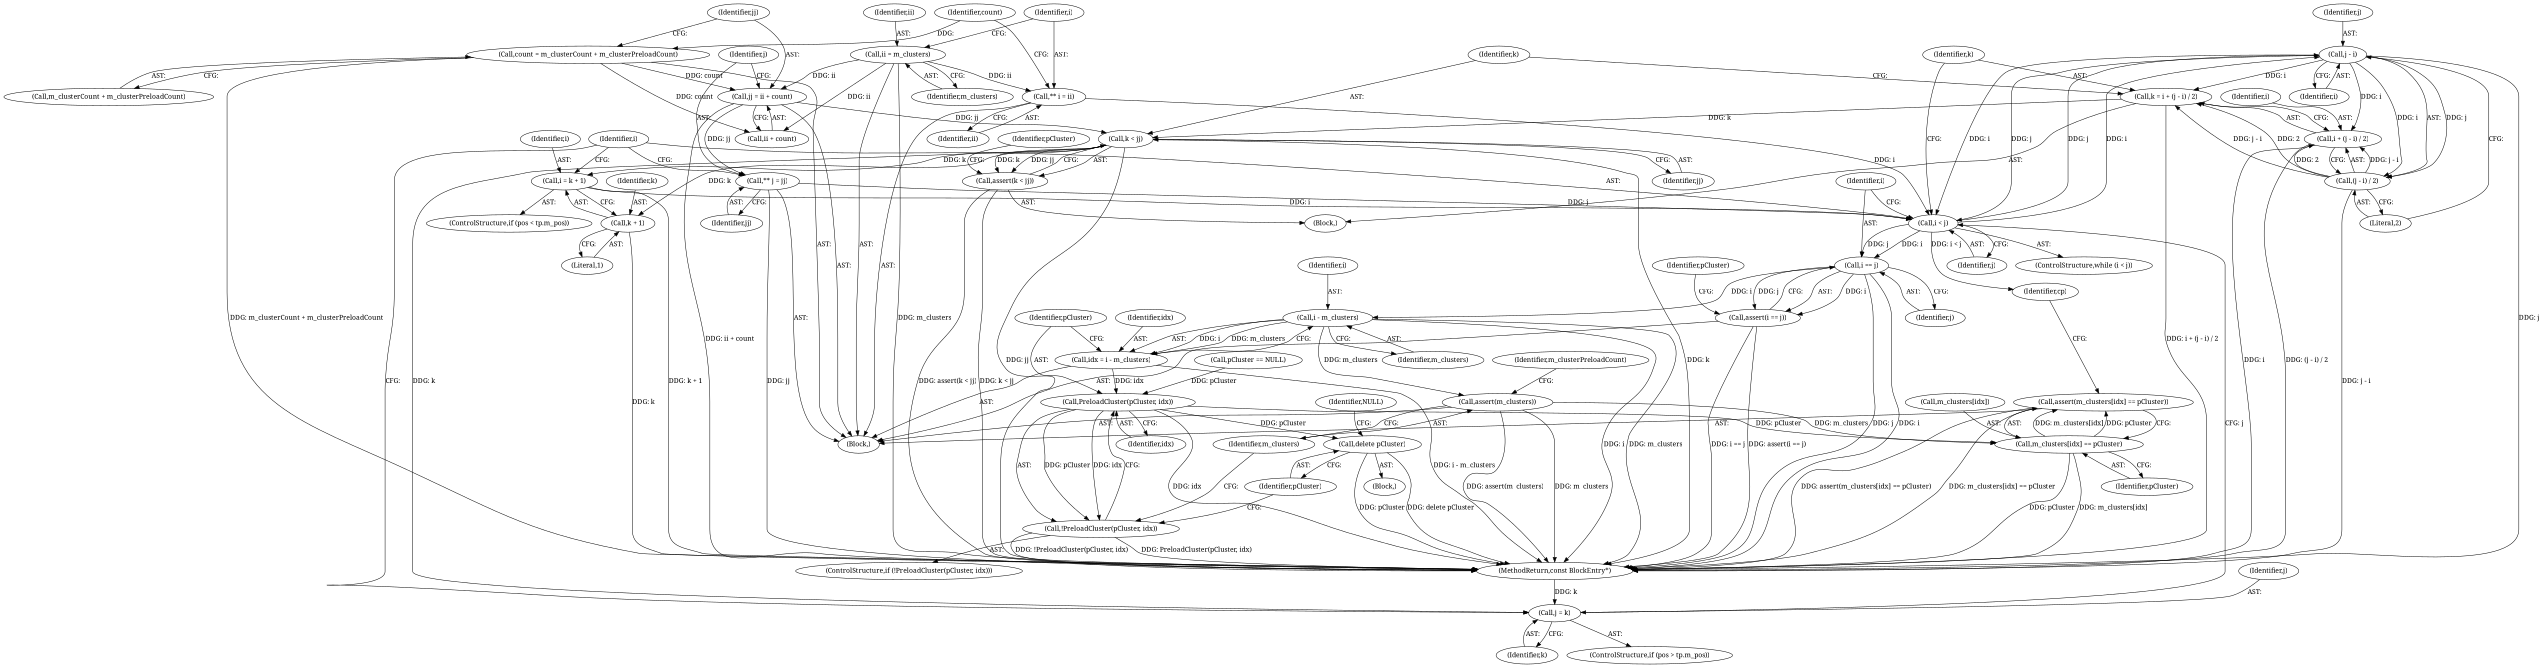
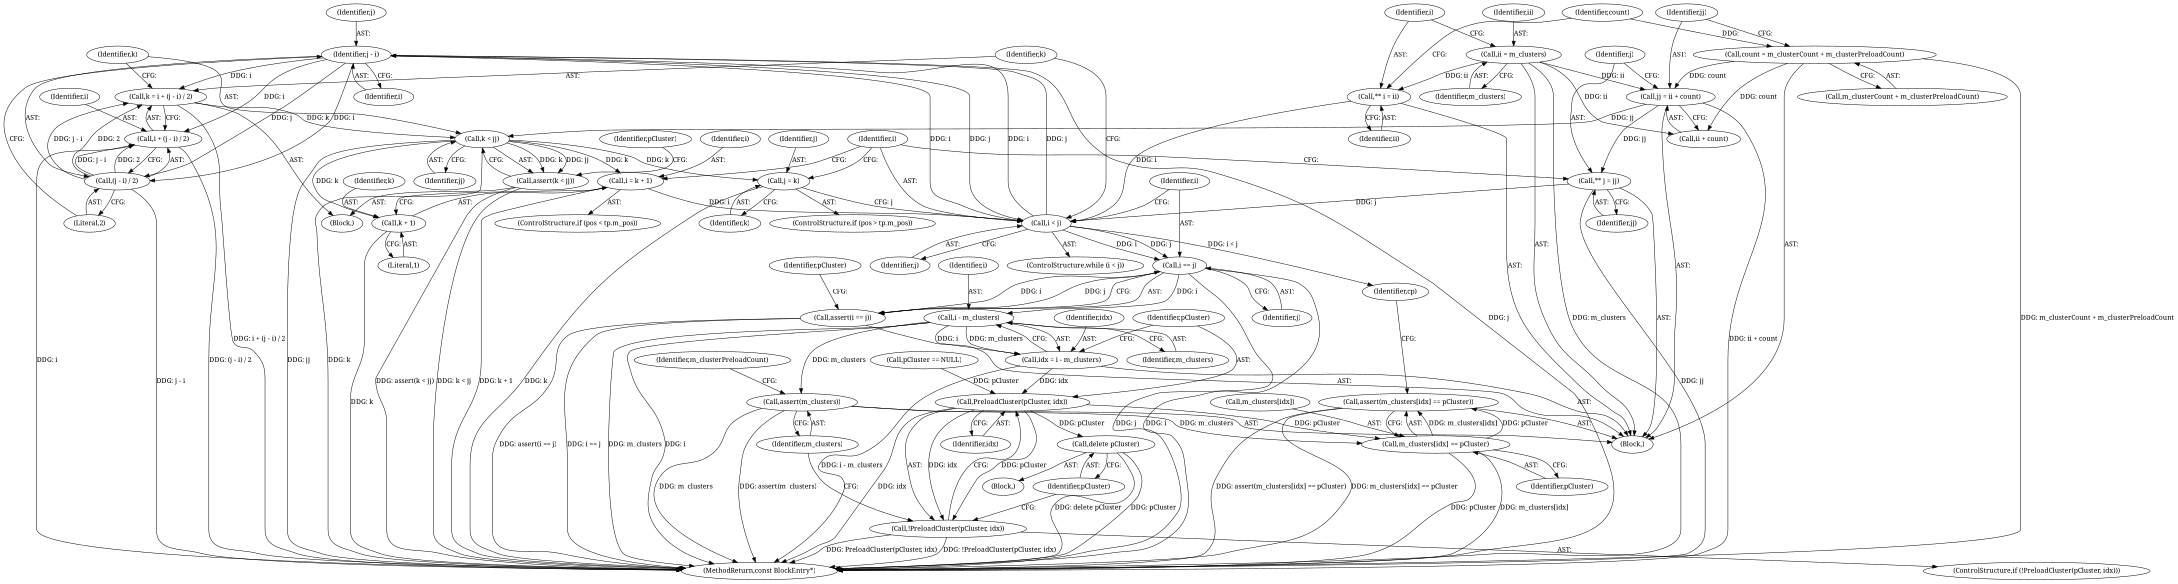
(2343, 55) -> (356, 55)
(1356, 402) -> none
(1555, 590) -> (497, 408)
